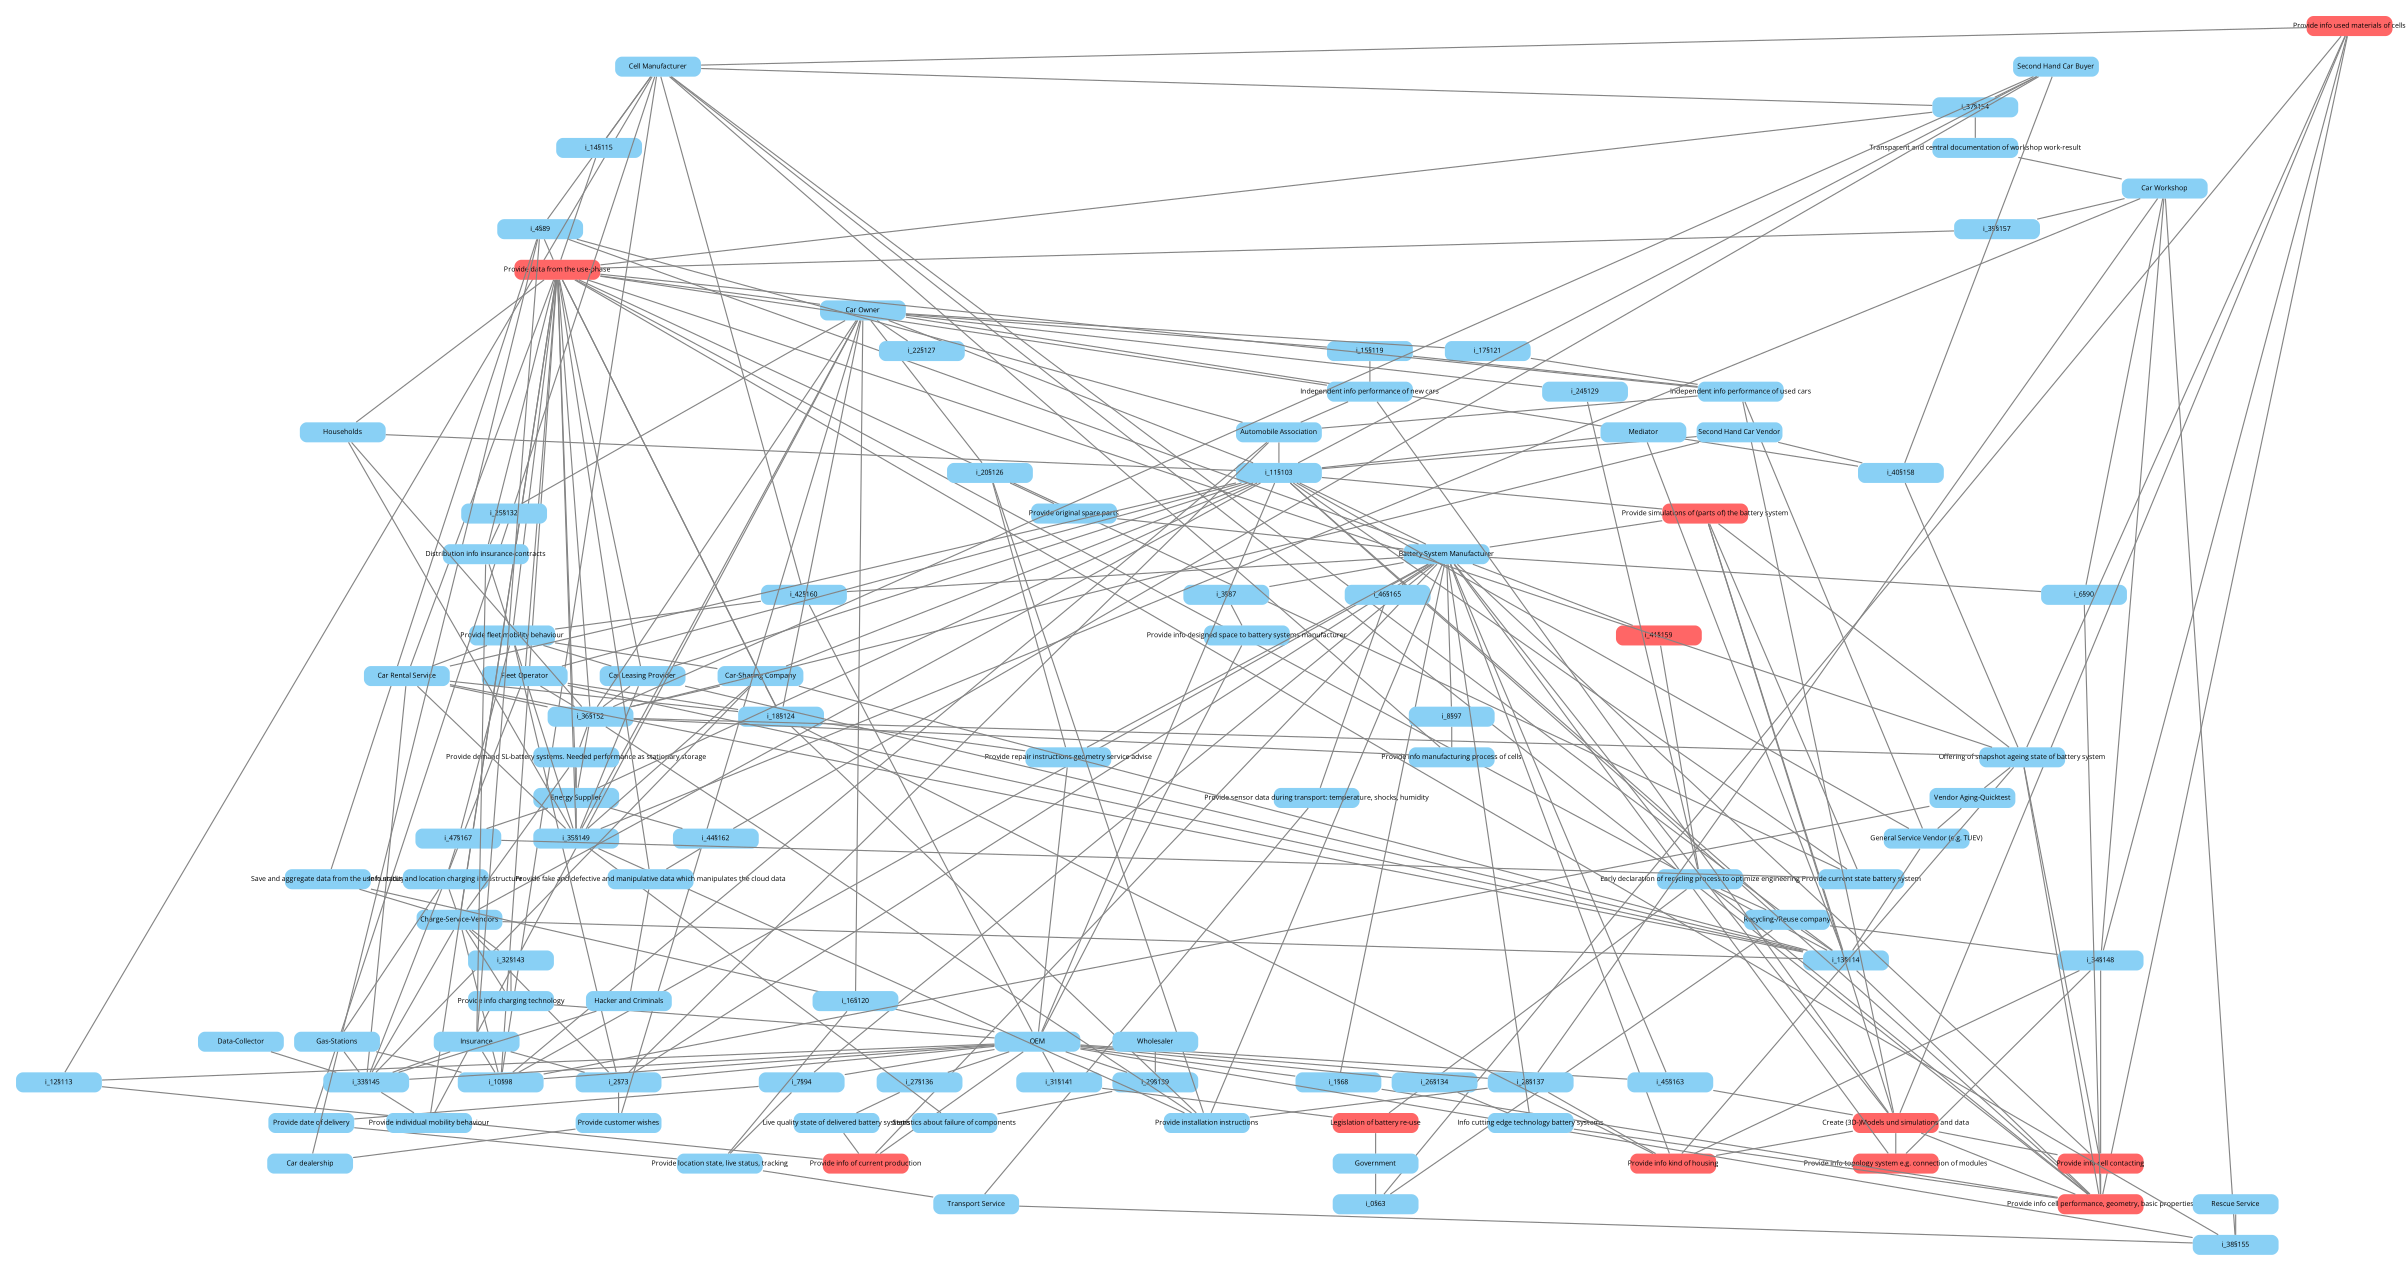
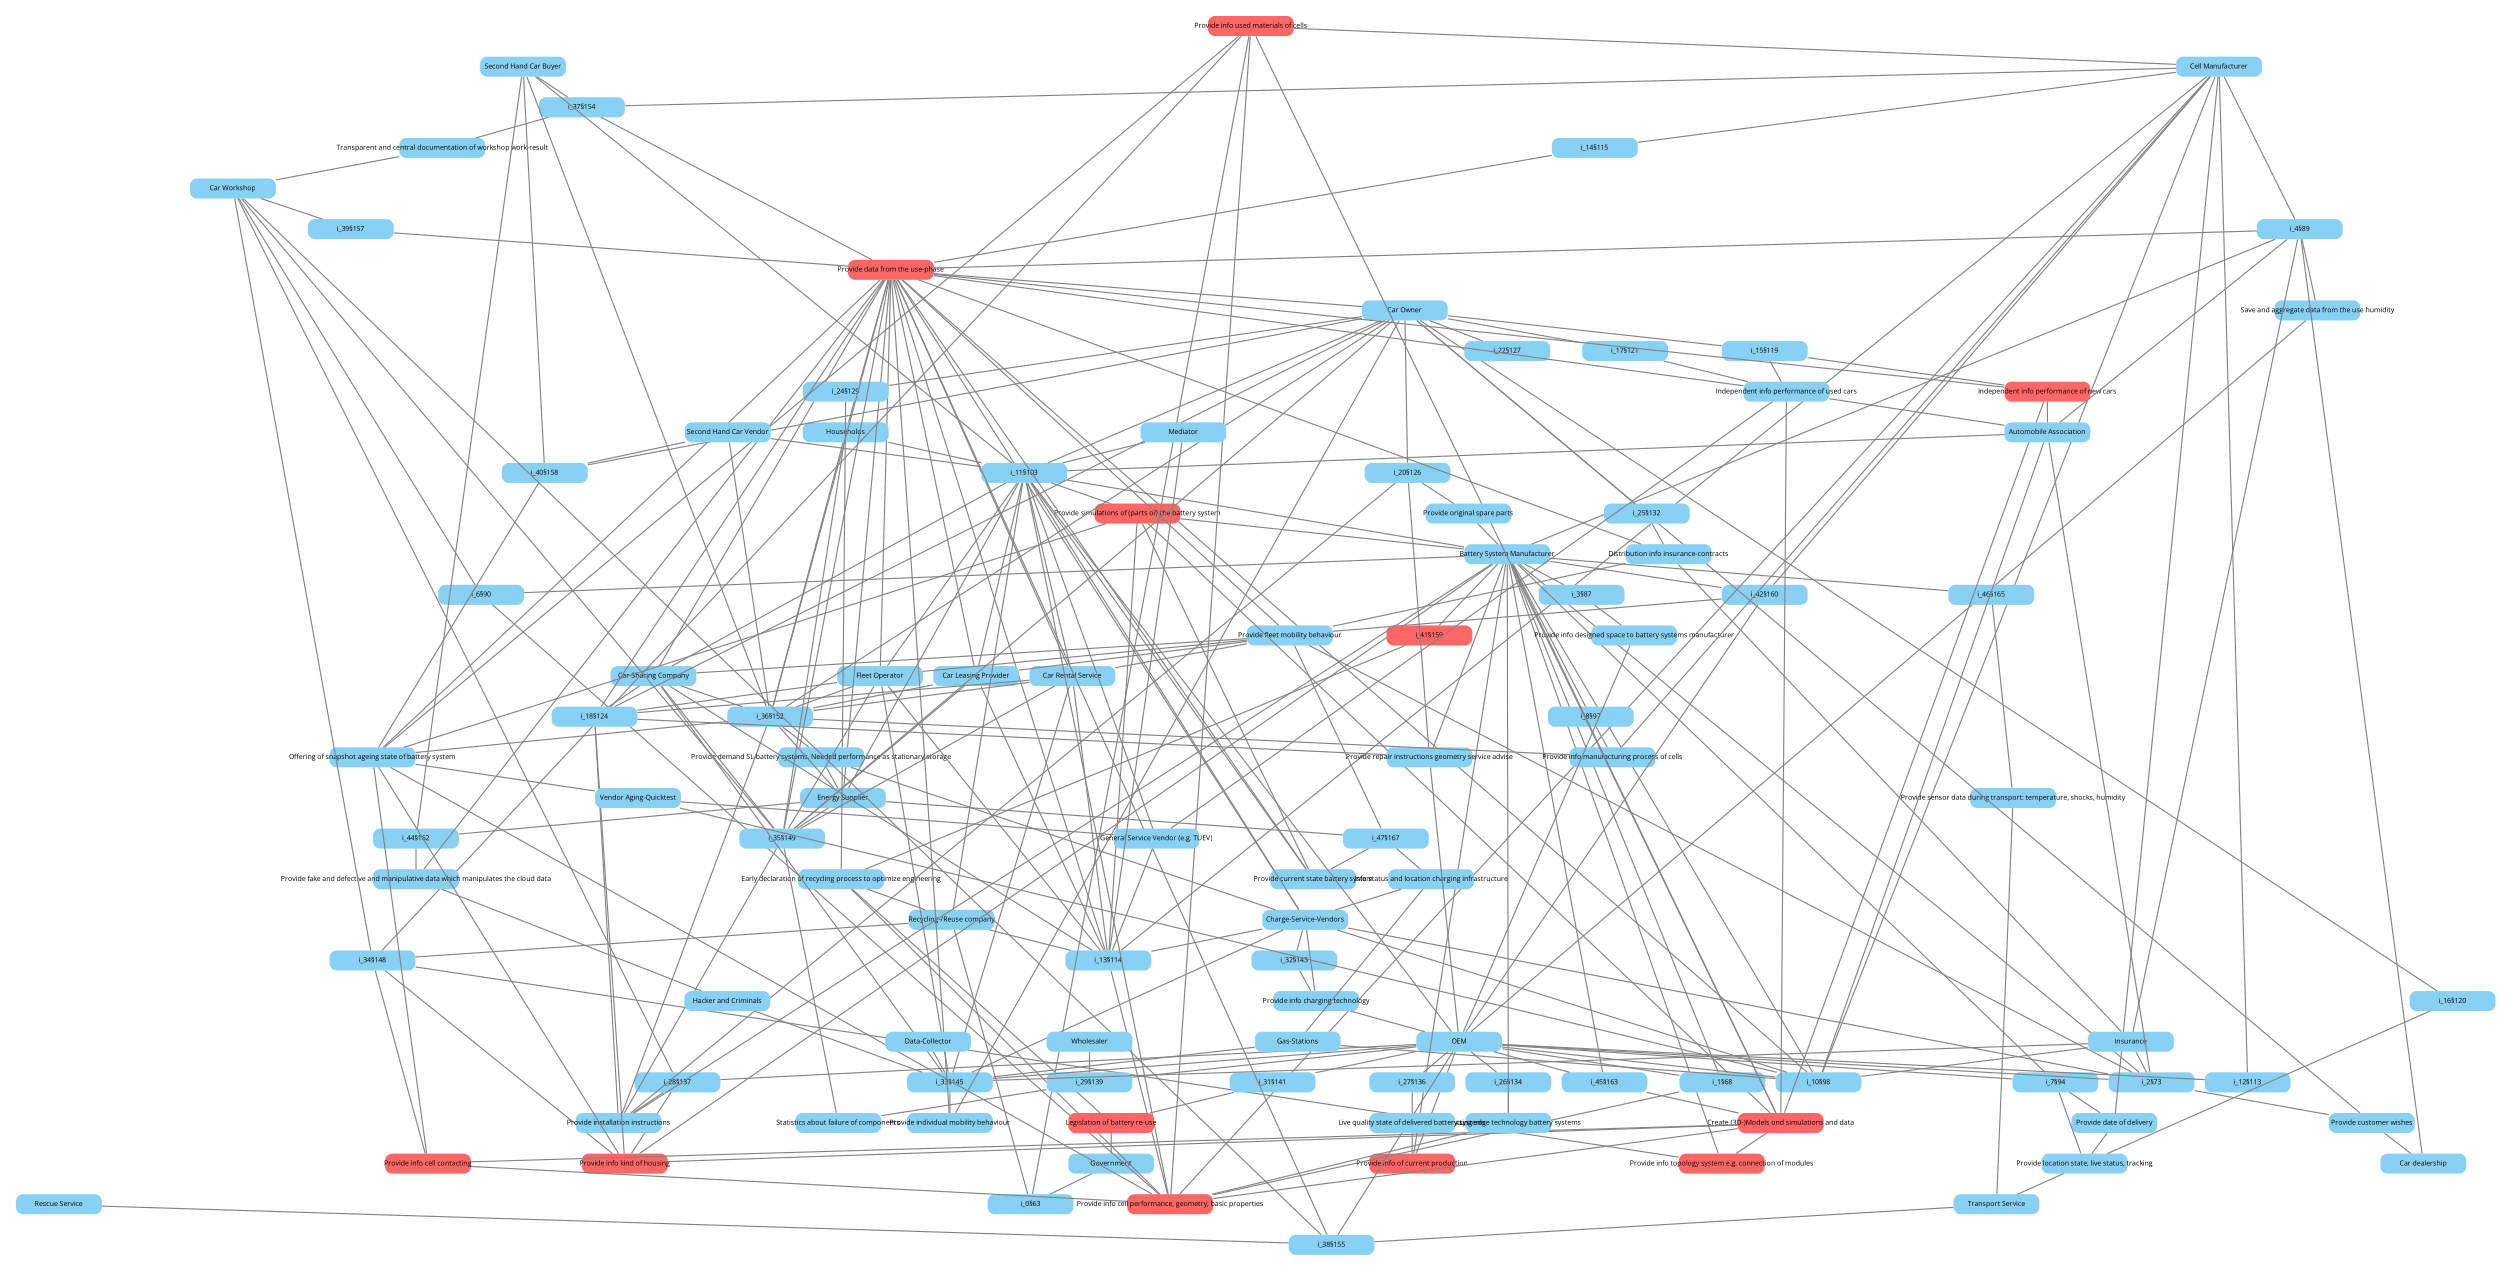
(1370, 392) -> (2047, 392)
(1774, 859) -> none
(394, 900) -> none
(462, 1123) -> none
